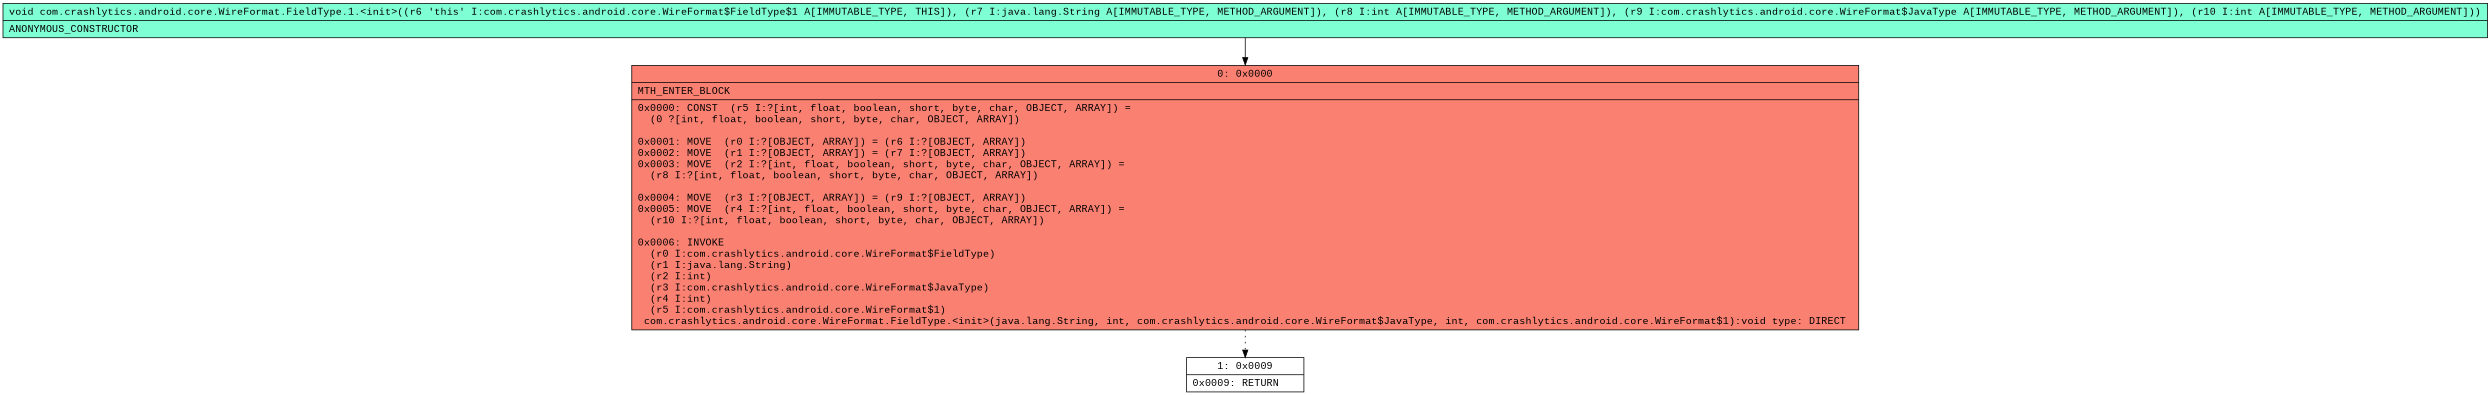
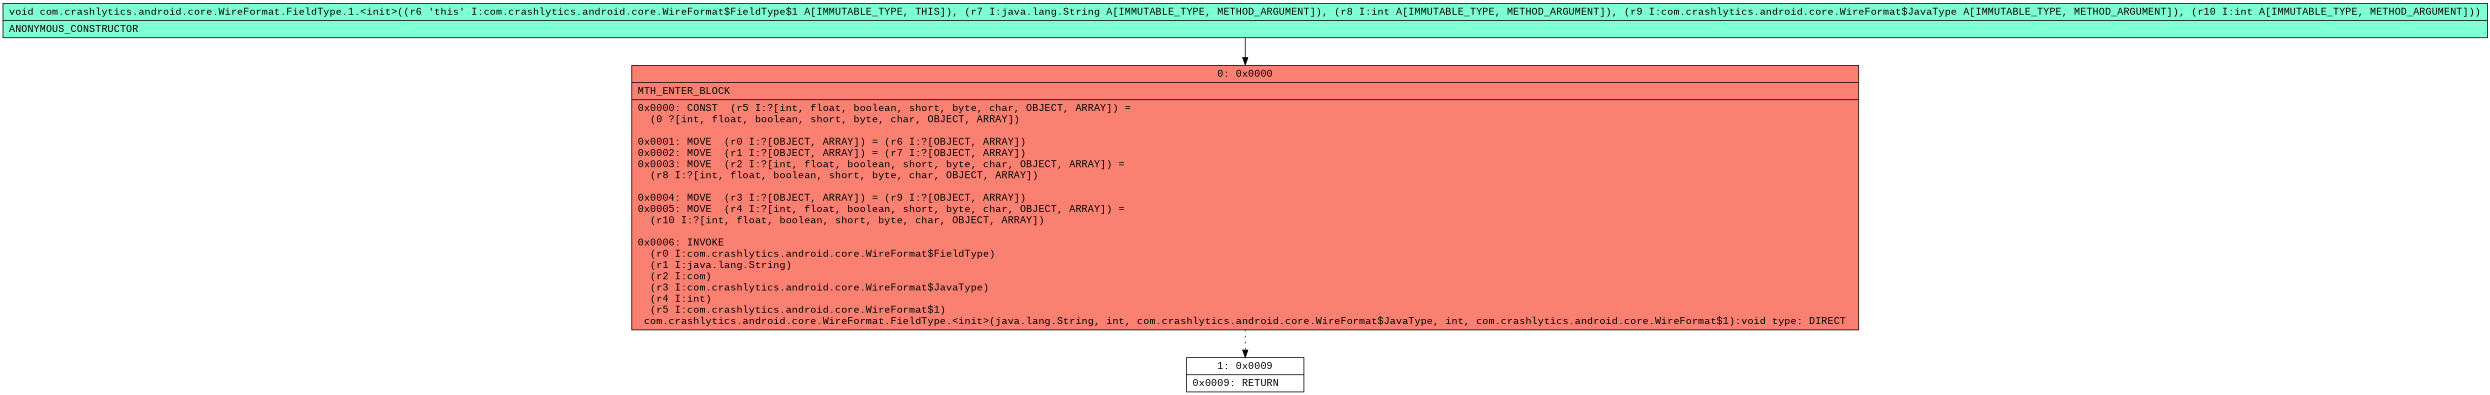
(675, 276) -> (675, 276)
